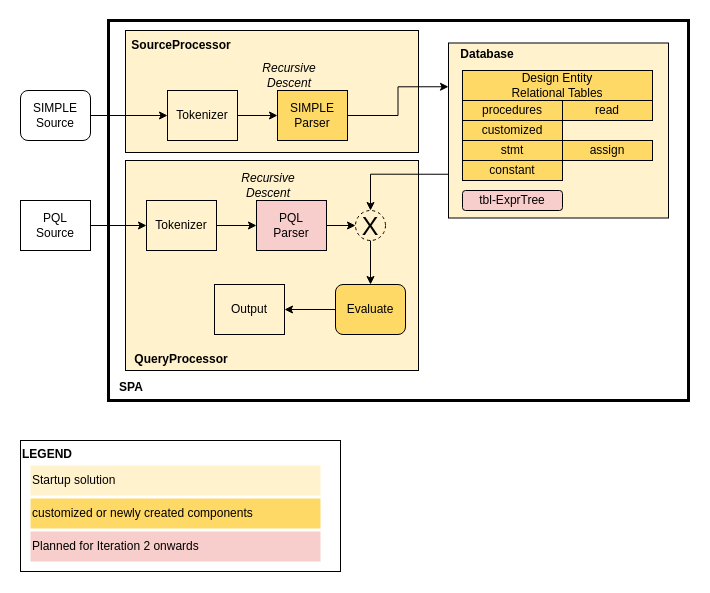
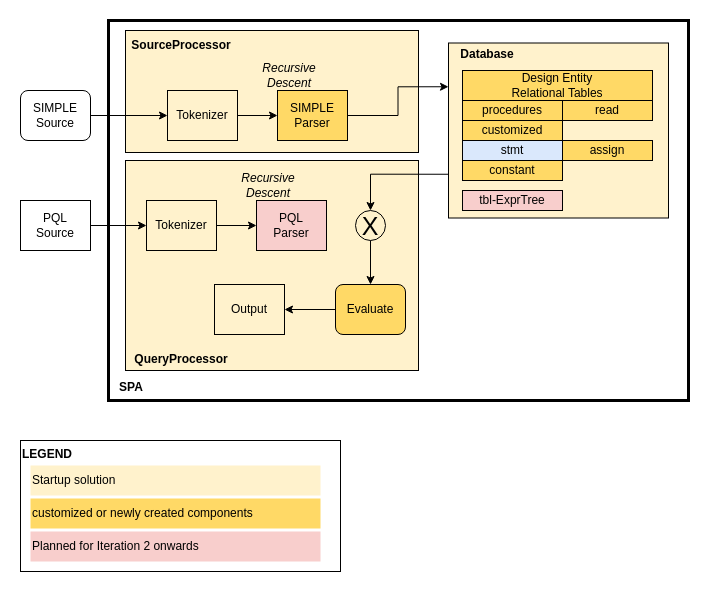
(513, 151) -> (513, 151)
(513, 201) -> (513, 201)
(345, 226) -> none
(371, 226) -> (371, 226)
